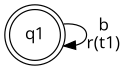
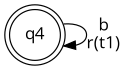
(35, 35) -> (35, 35)
